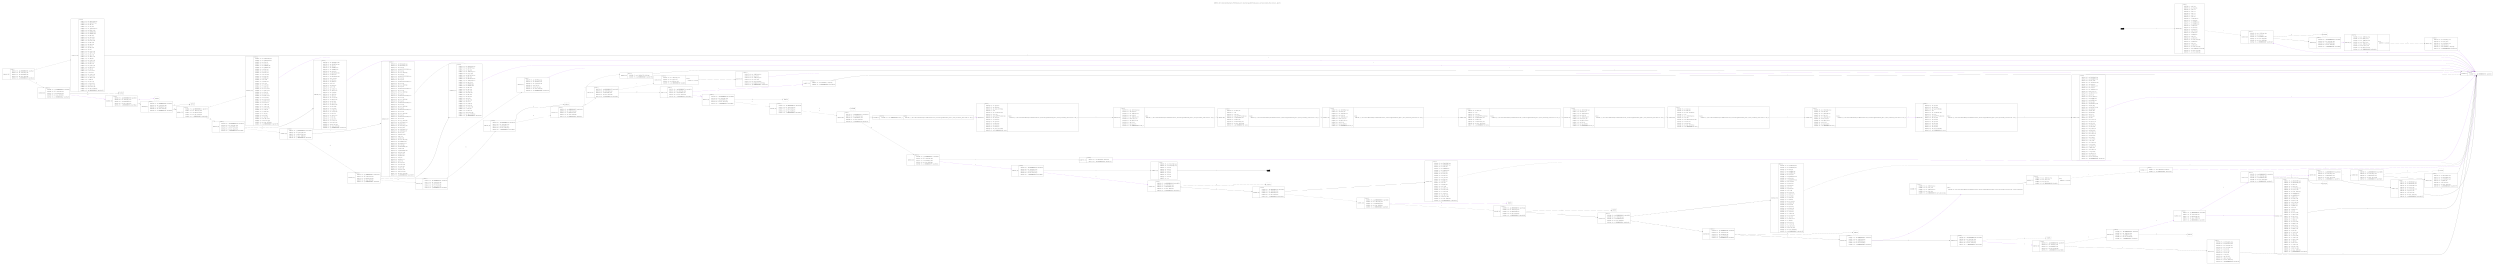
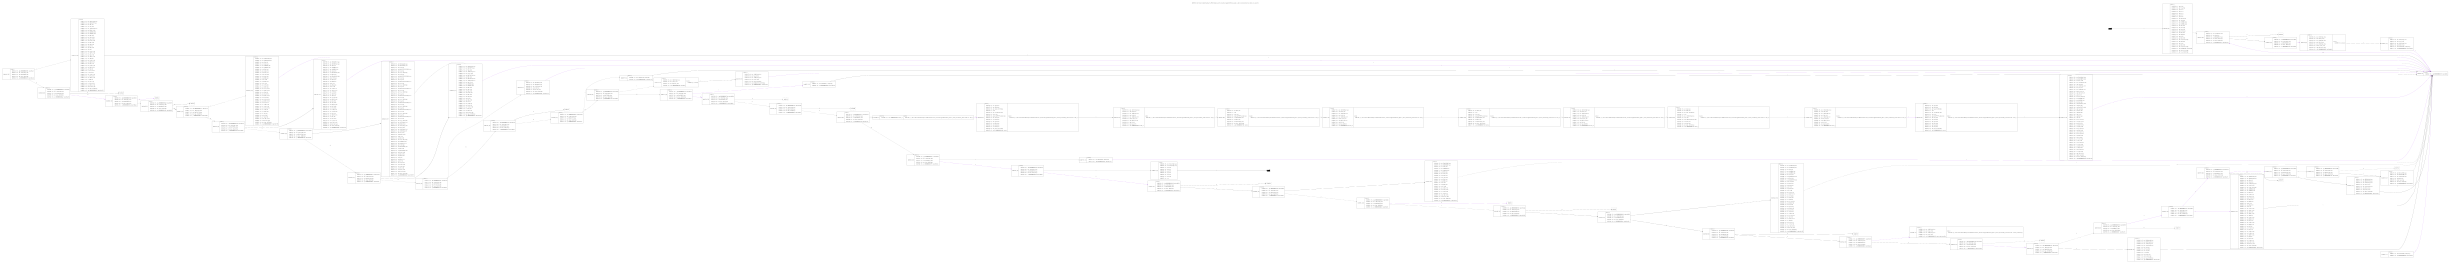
(2048, 180) -> none
